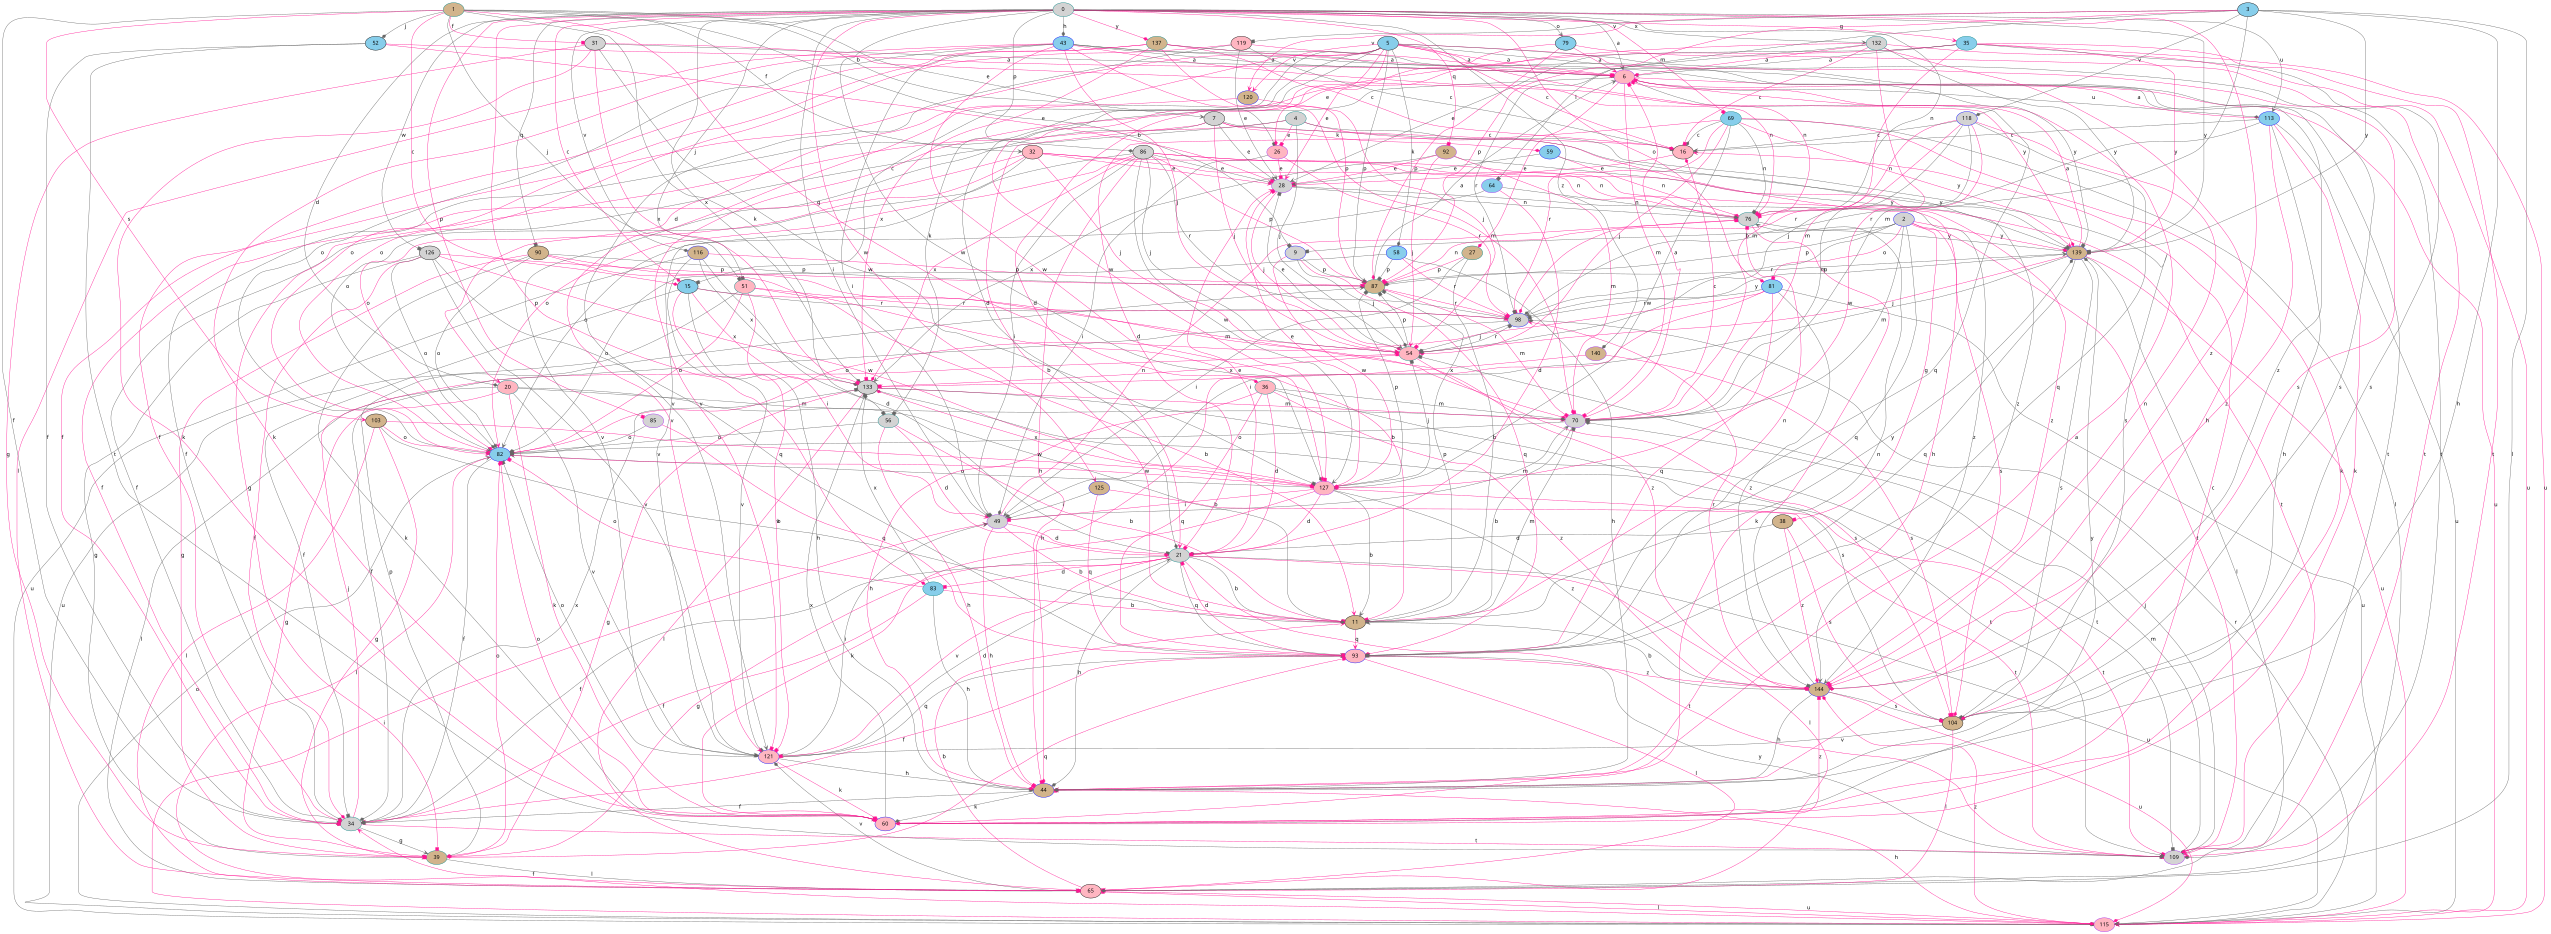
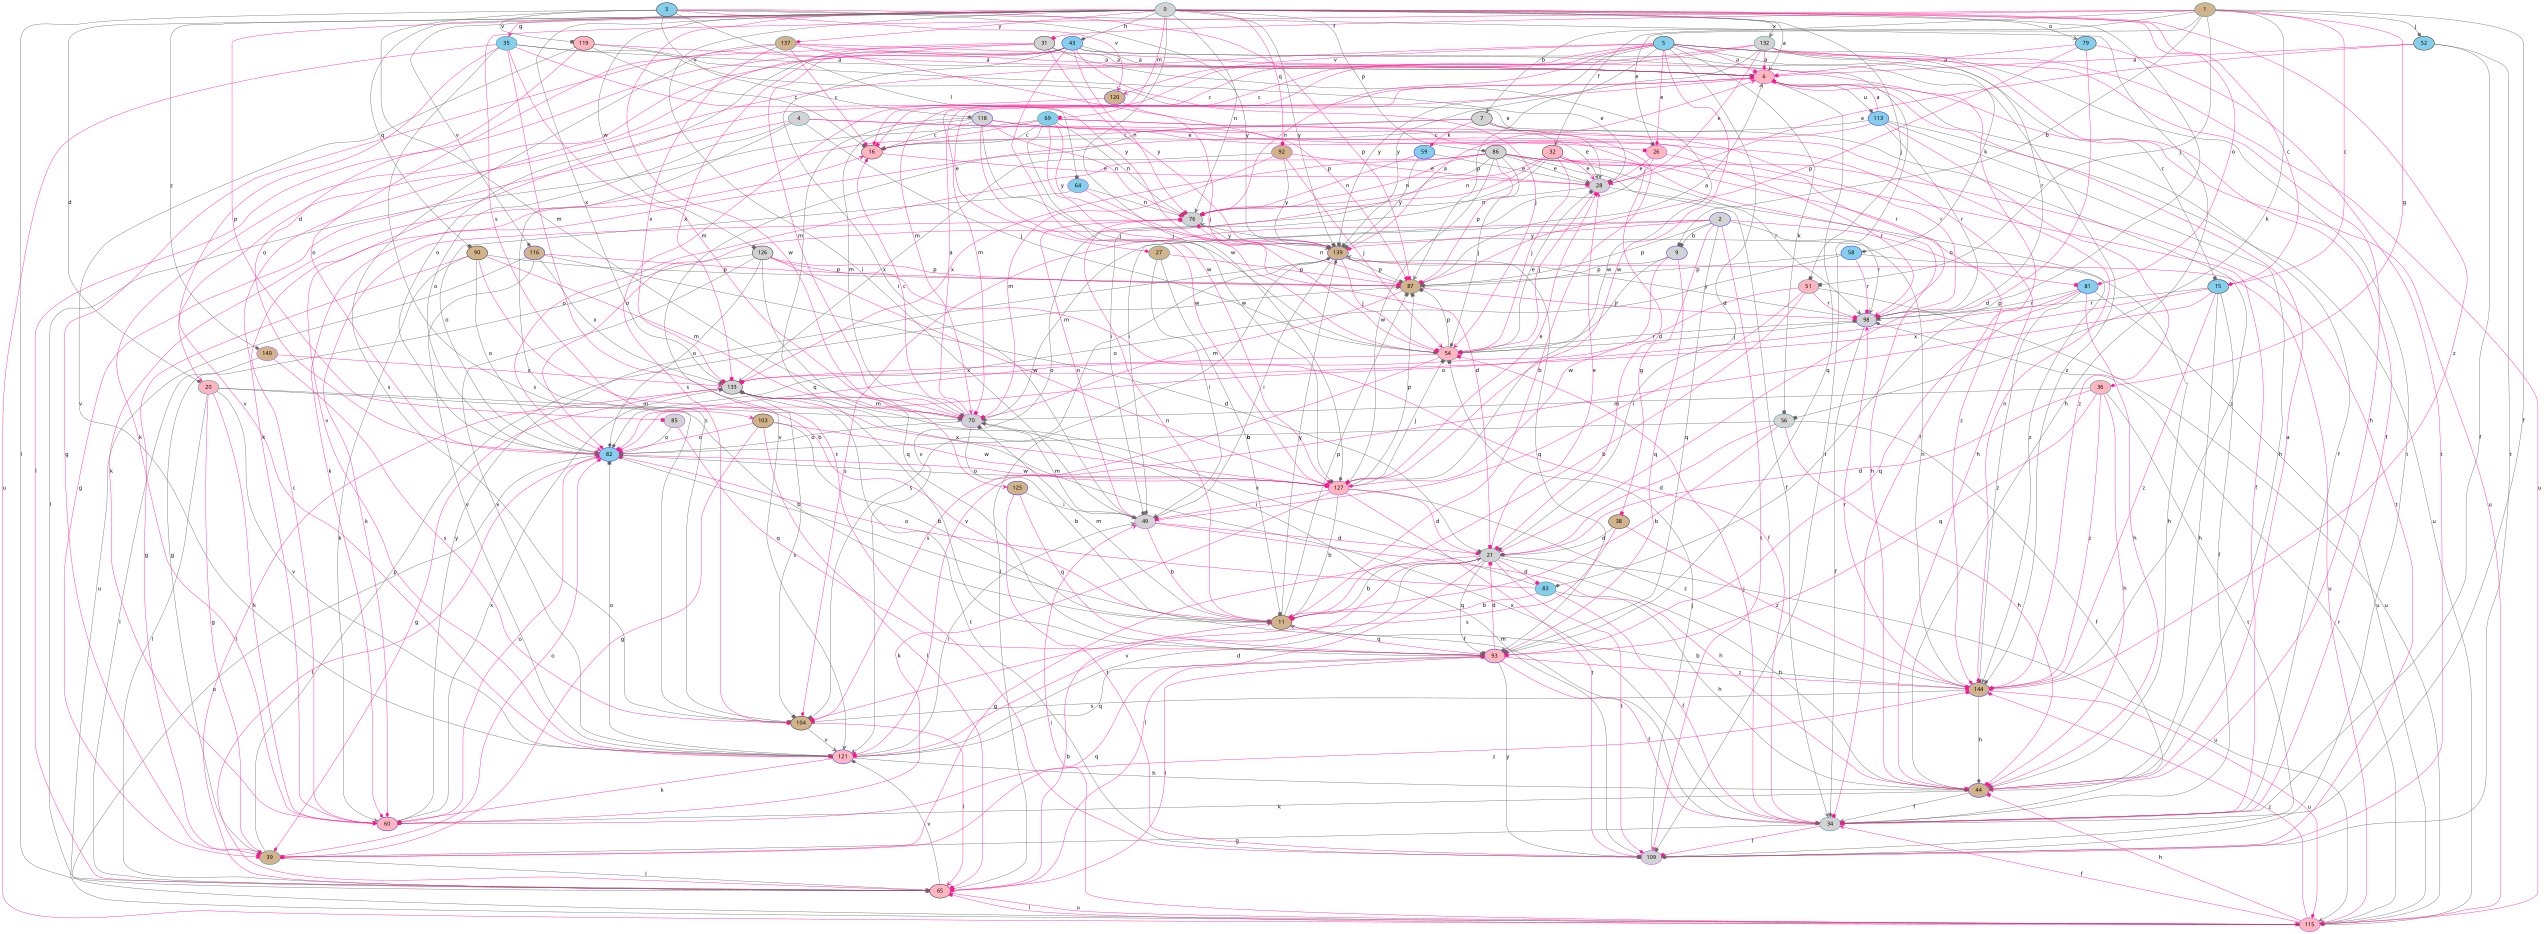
(1962, 17) -> none
(494, 143) -> (2114, 36)
(1243, 258) -> none
(762, 618) -> (2122, 668)
none -> (149, 878)
